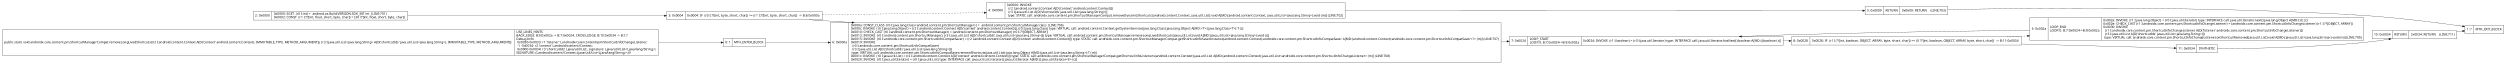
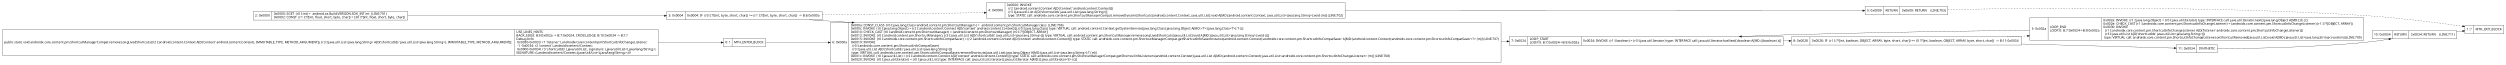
(2206, 9) -> (2206, 9)
